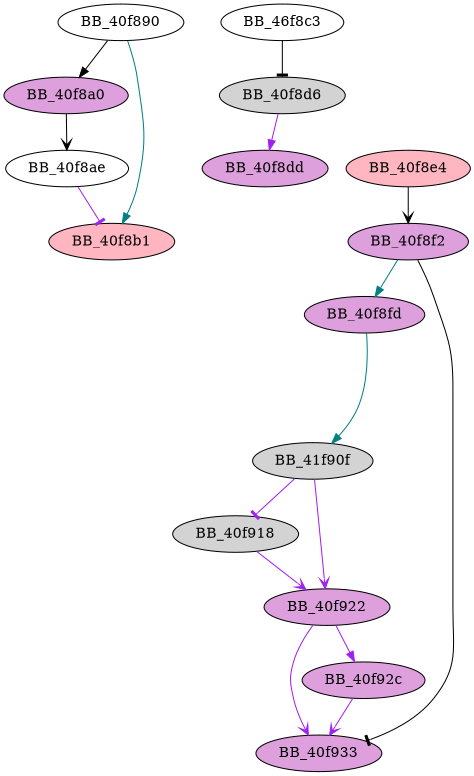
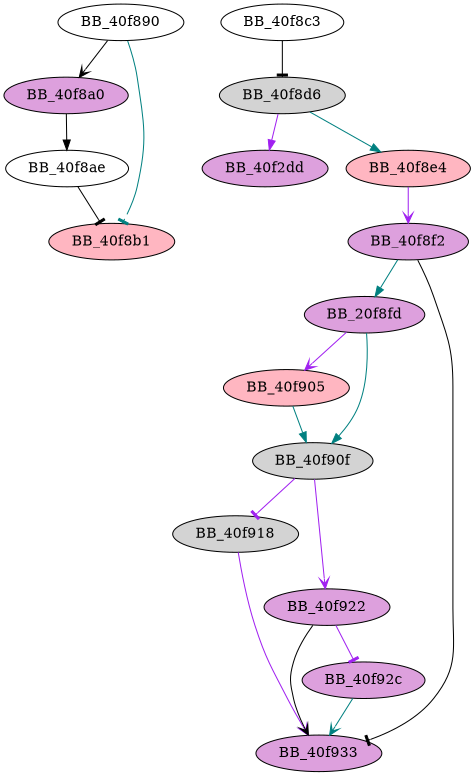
(282, 22) -> (282, 22)
(97, 55) -> (97, 55)
(67, 127) -> (67, 127)
(144, 128) -> (144, 128)
none -> (341, 129)
(265, 169) -> (265, 169)
(408, 200) -> (408, 200)
(88, 203) -> (88, 203)
(365, 315) -> (365, 315)
none -> (286, 388)
(313, 461) -> (313, 461)
(277, 567) -> (261, 643)
(344, 641) -> (344, 641)
(291, 674) -> (291, 674)
(344, 712) -> (344, 712)
